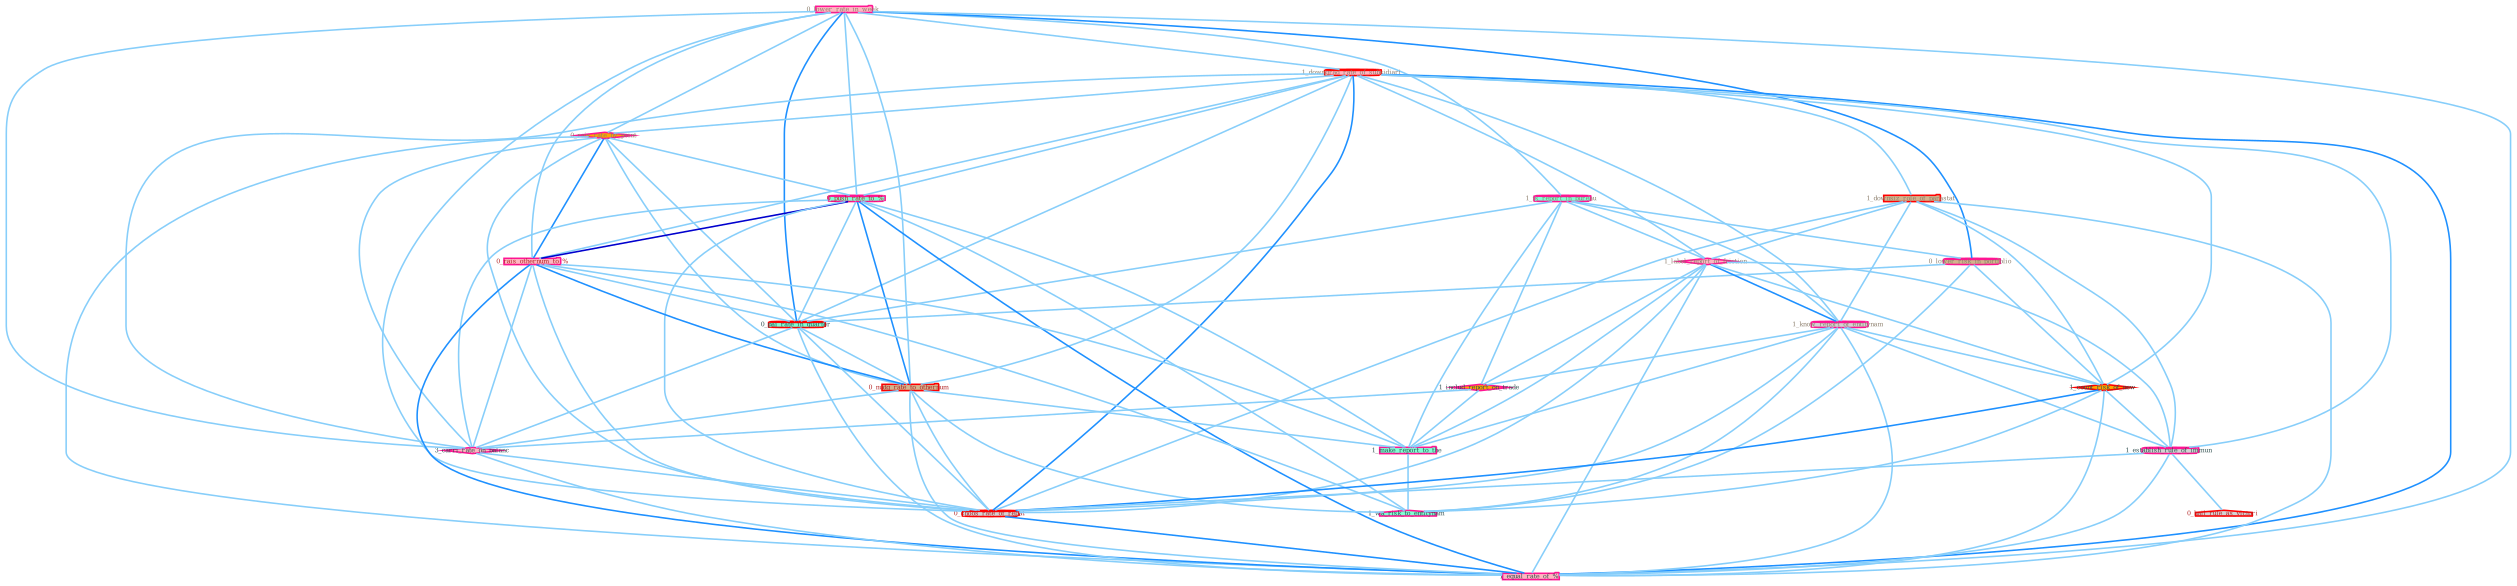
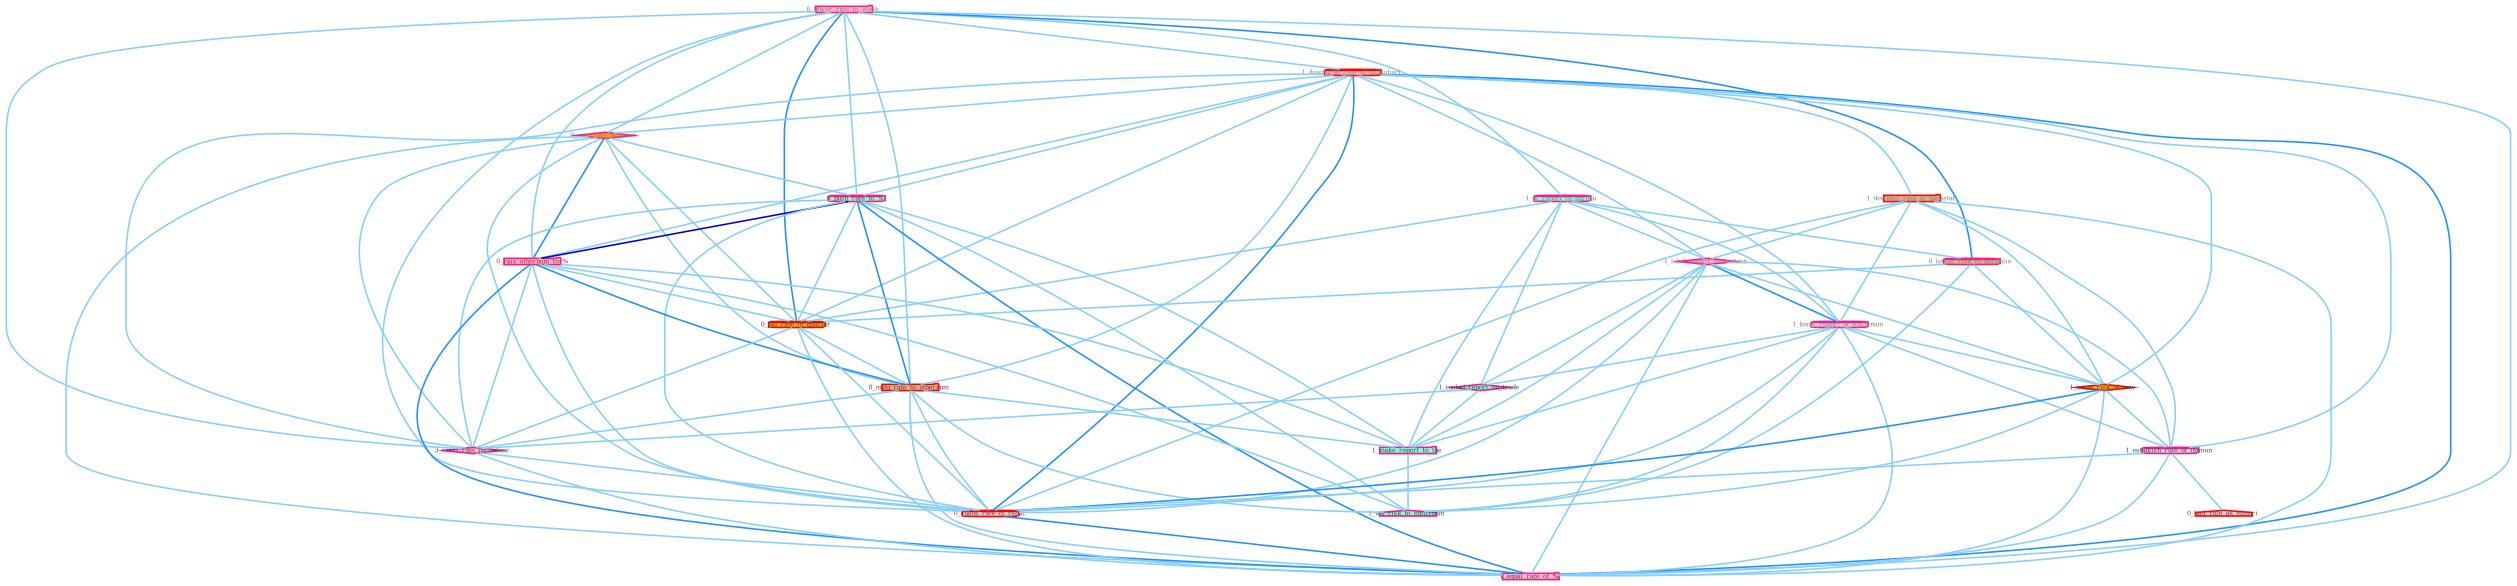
(797, 324) -> (797, 324)
(1481, 387) -> (1481, 387)
